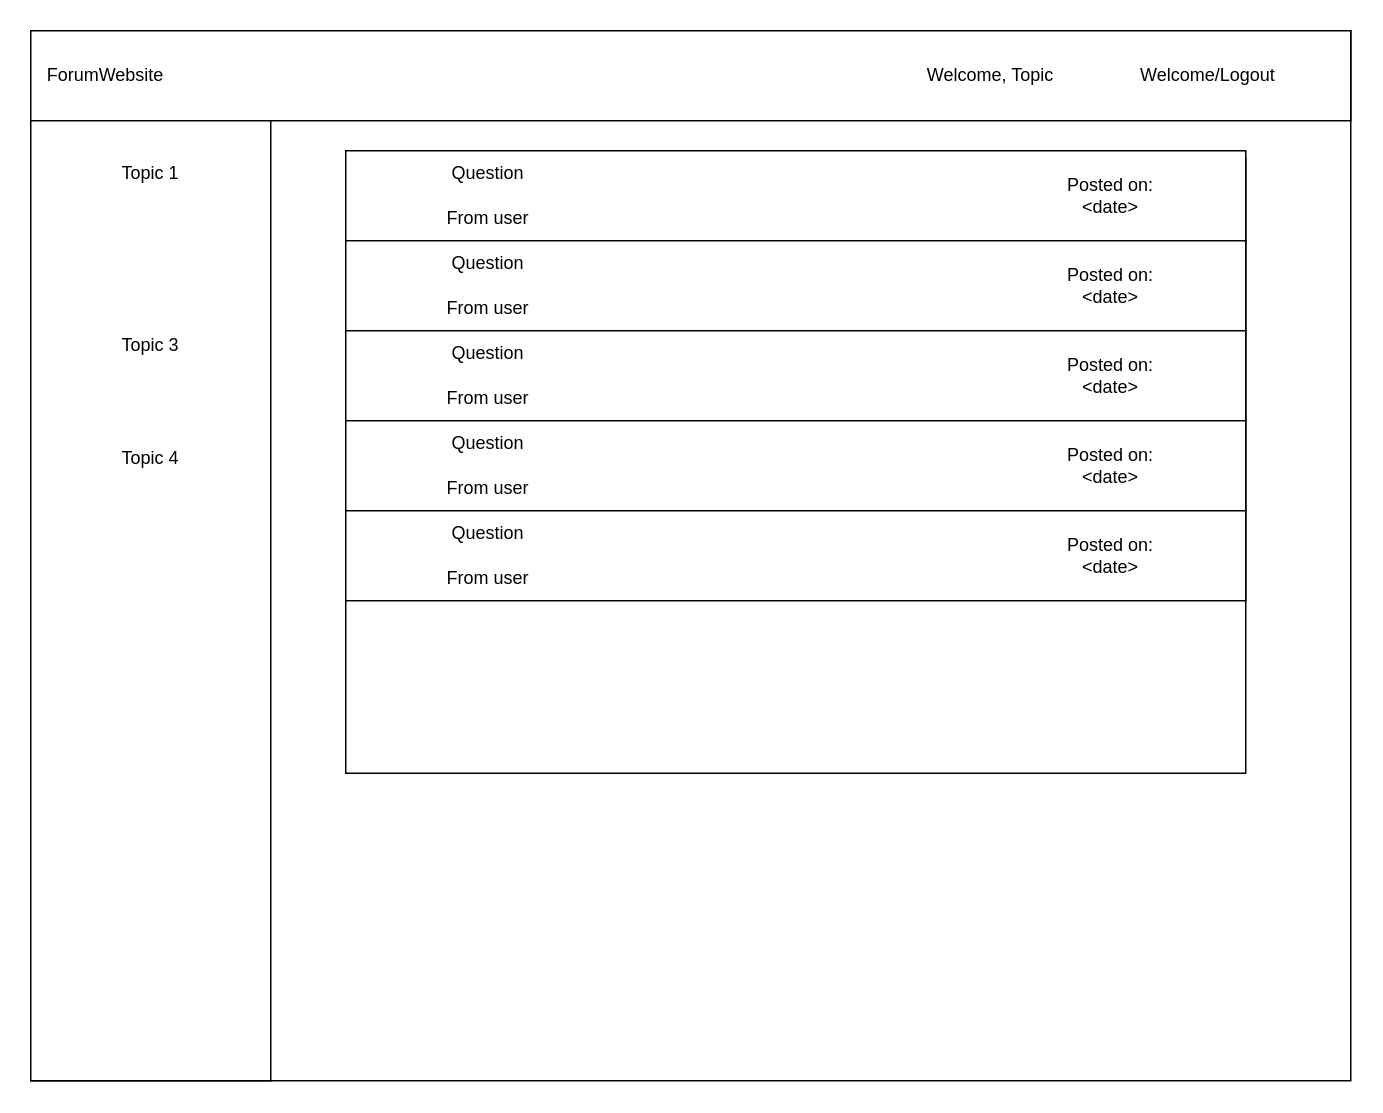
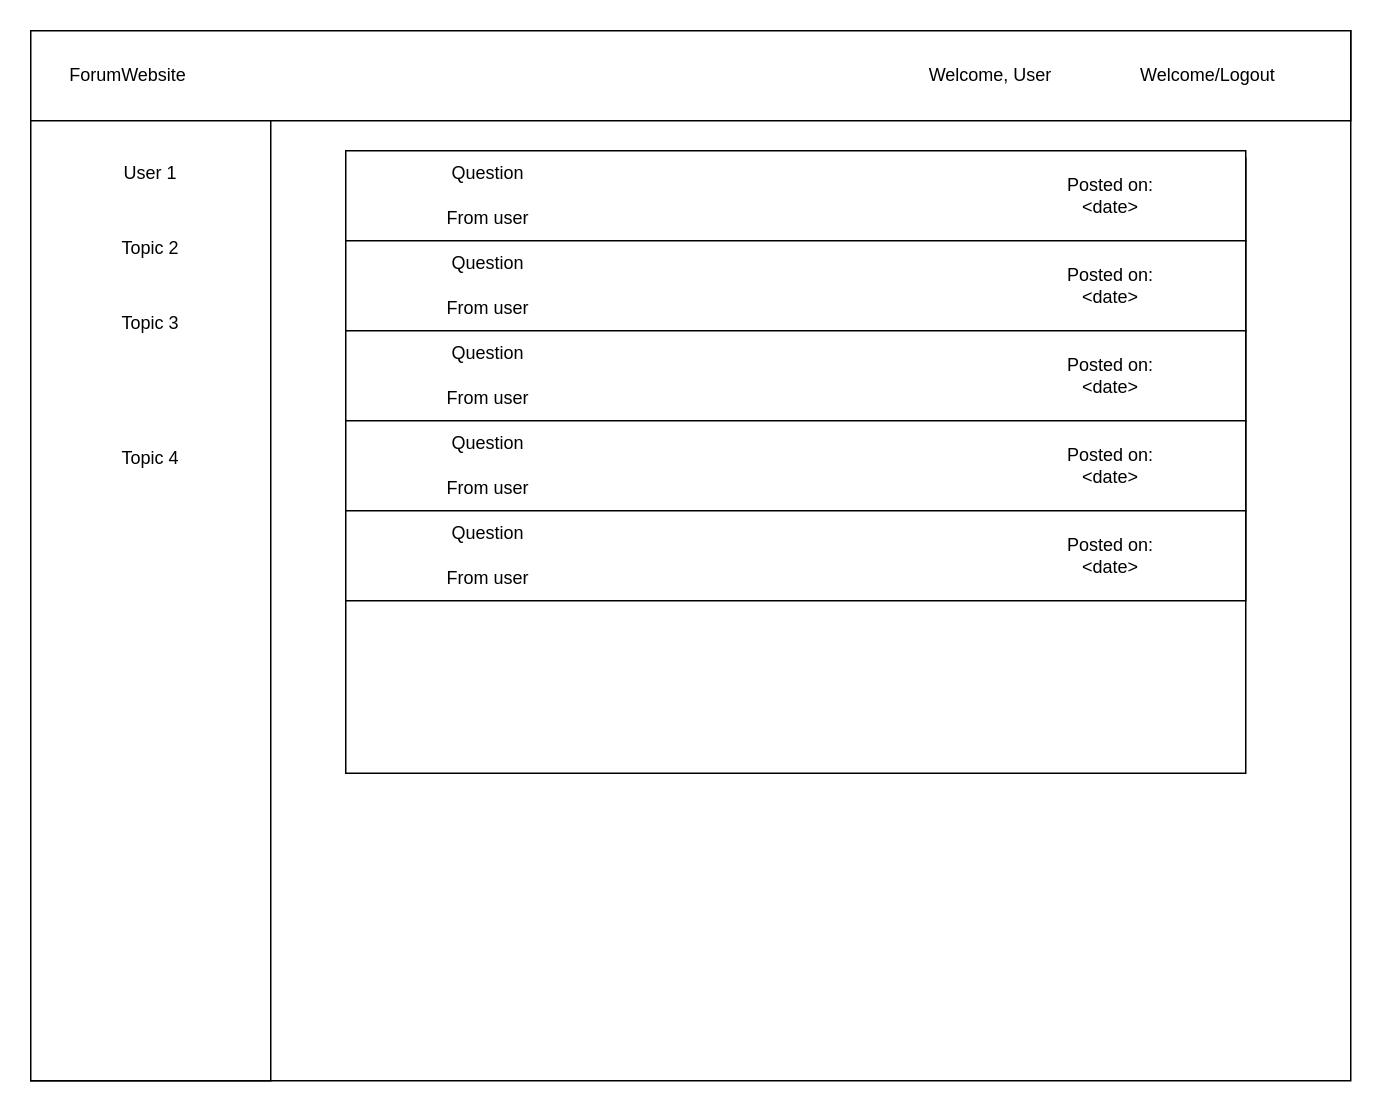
(106, 76) -> (128, 76)
(991, 76) -> (991, 76)
(151, 173) -> (151, 173)
none -> (151, 248)
(151, 346) -> (151, 323)
